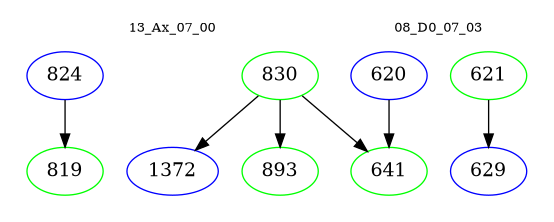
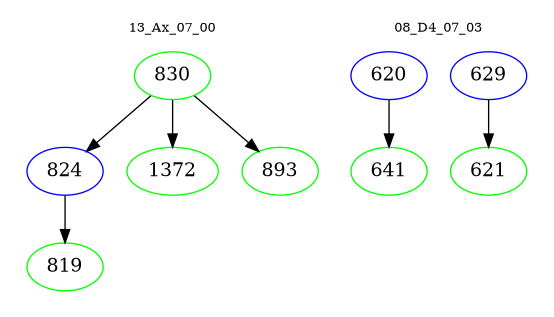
(439, 29) -> (439, 29)
(320, 111) -> (124, 119)
(489, 117) -> (489, 117)
(173, 171) -> (173, 171)
